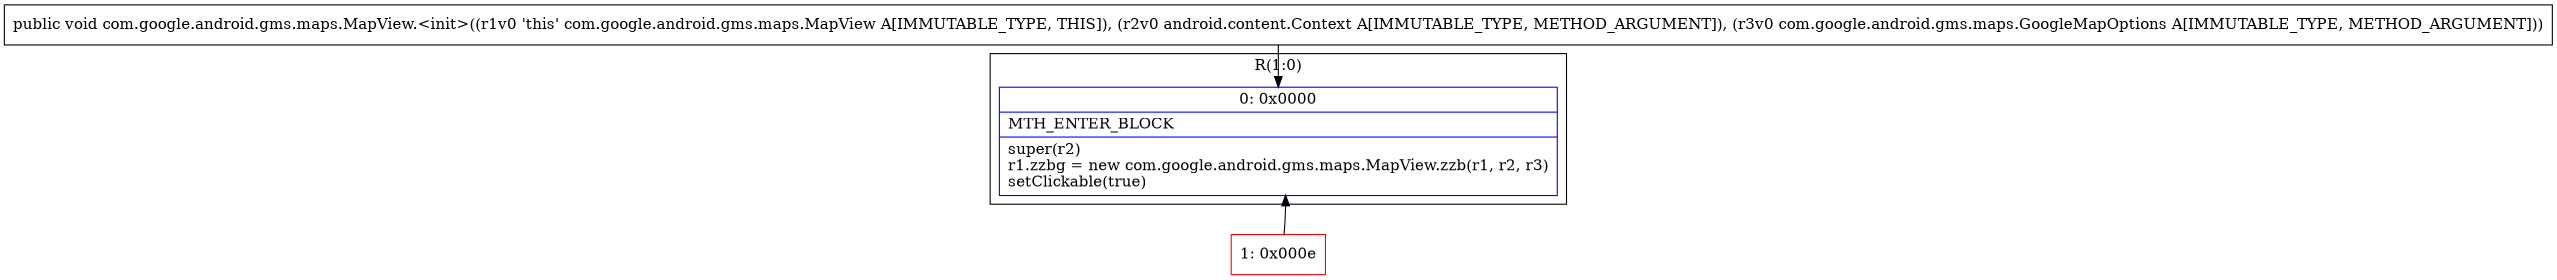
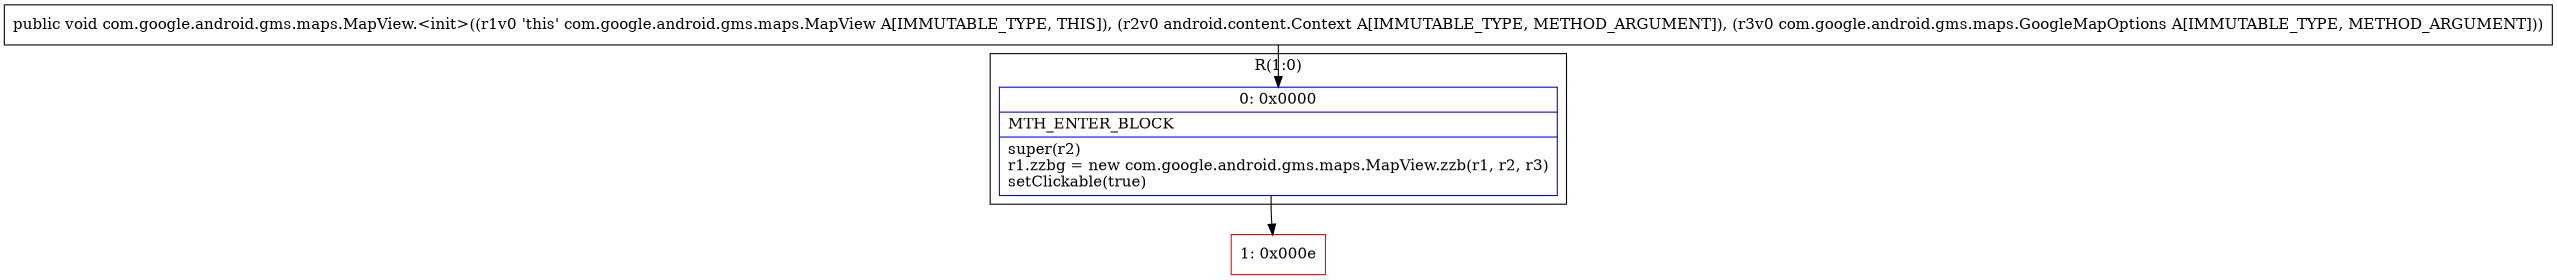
(1285, 221) -> (1271, 211)
